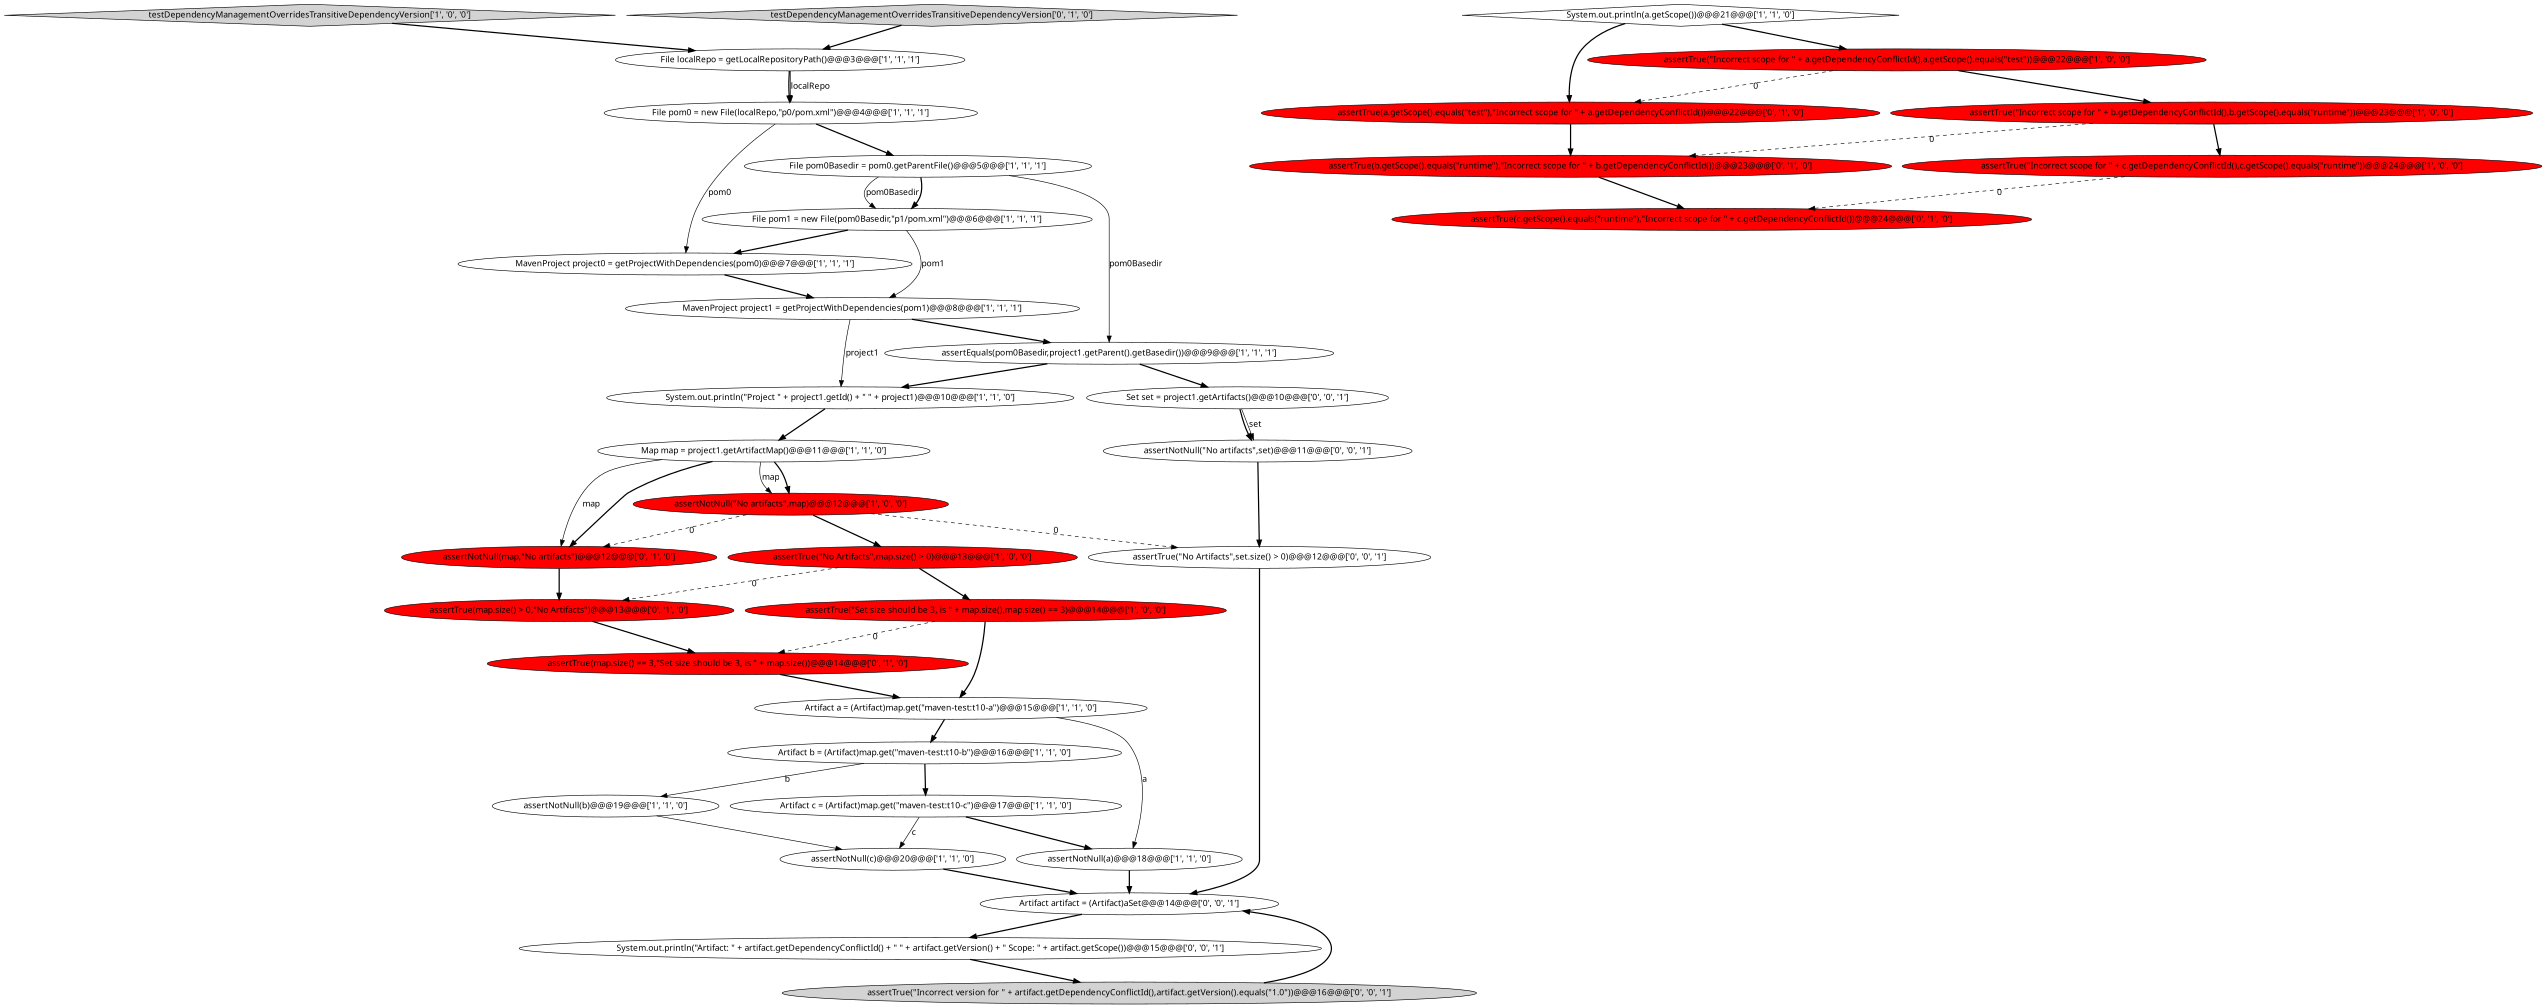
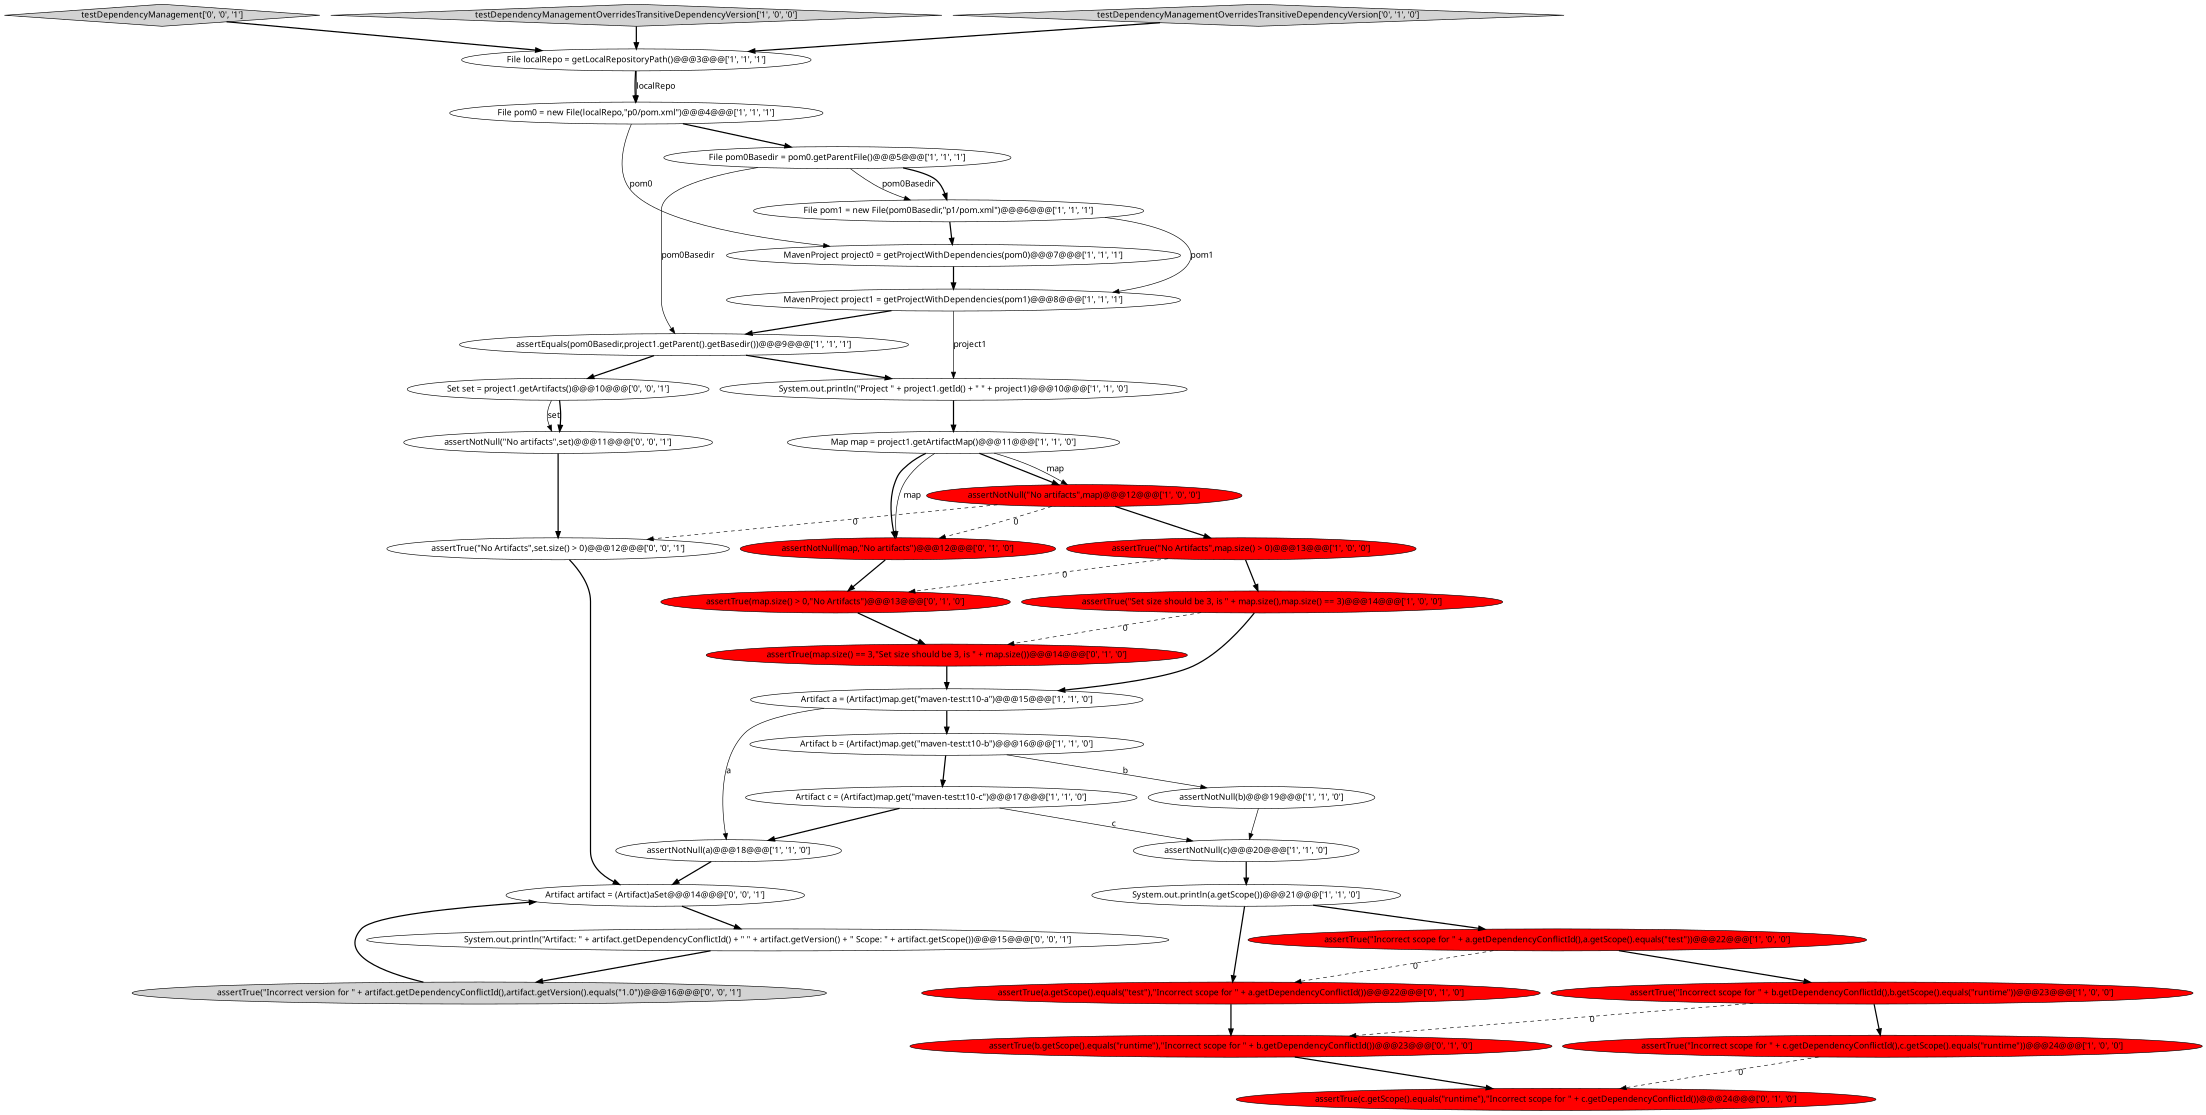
none -> (162, 15)
(1681, 15) -> (1246, 895)
(1007, 881) -> (1246, 870)
